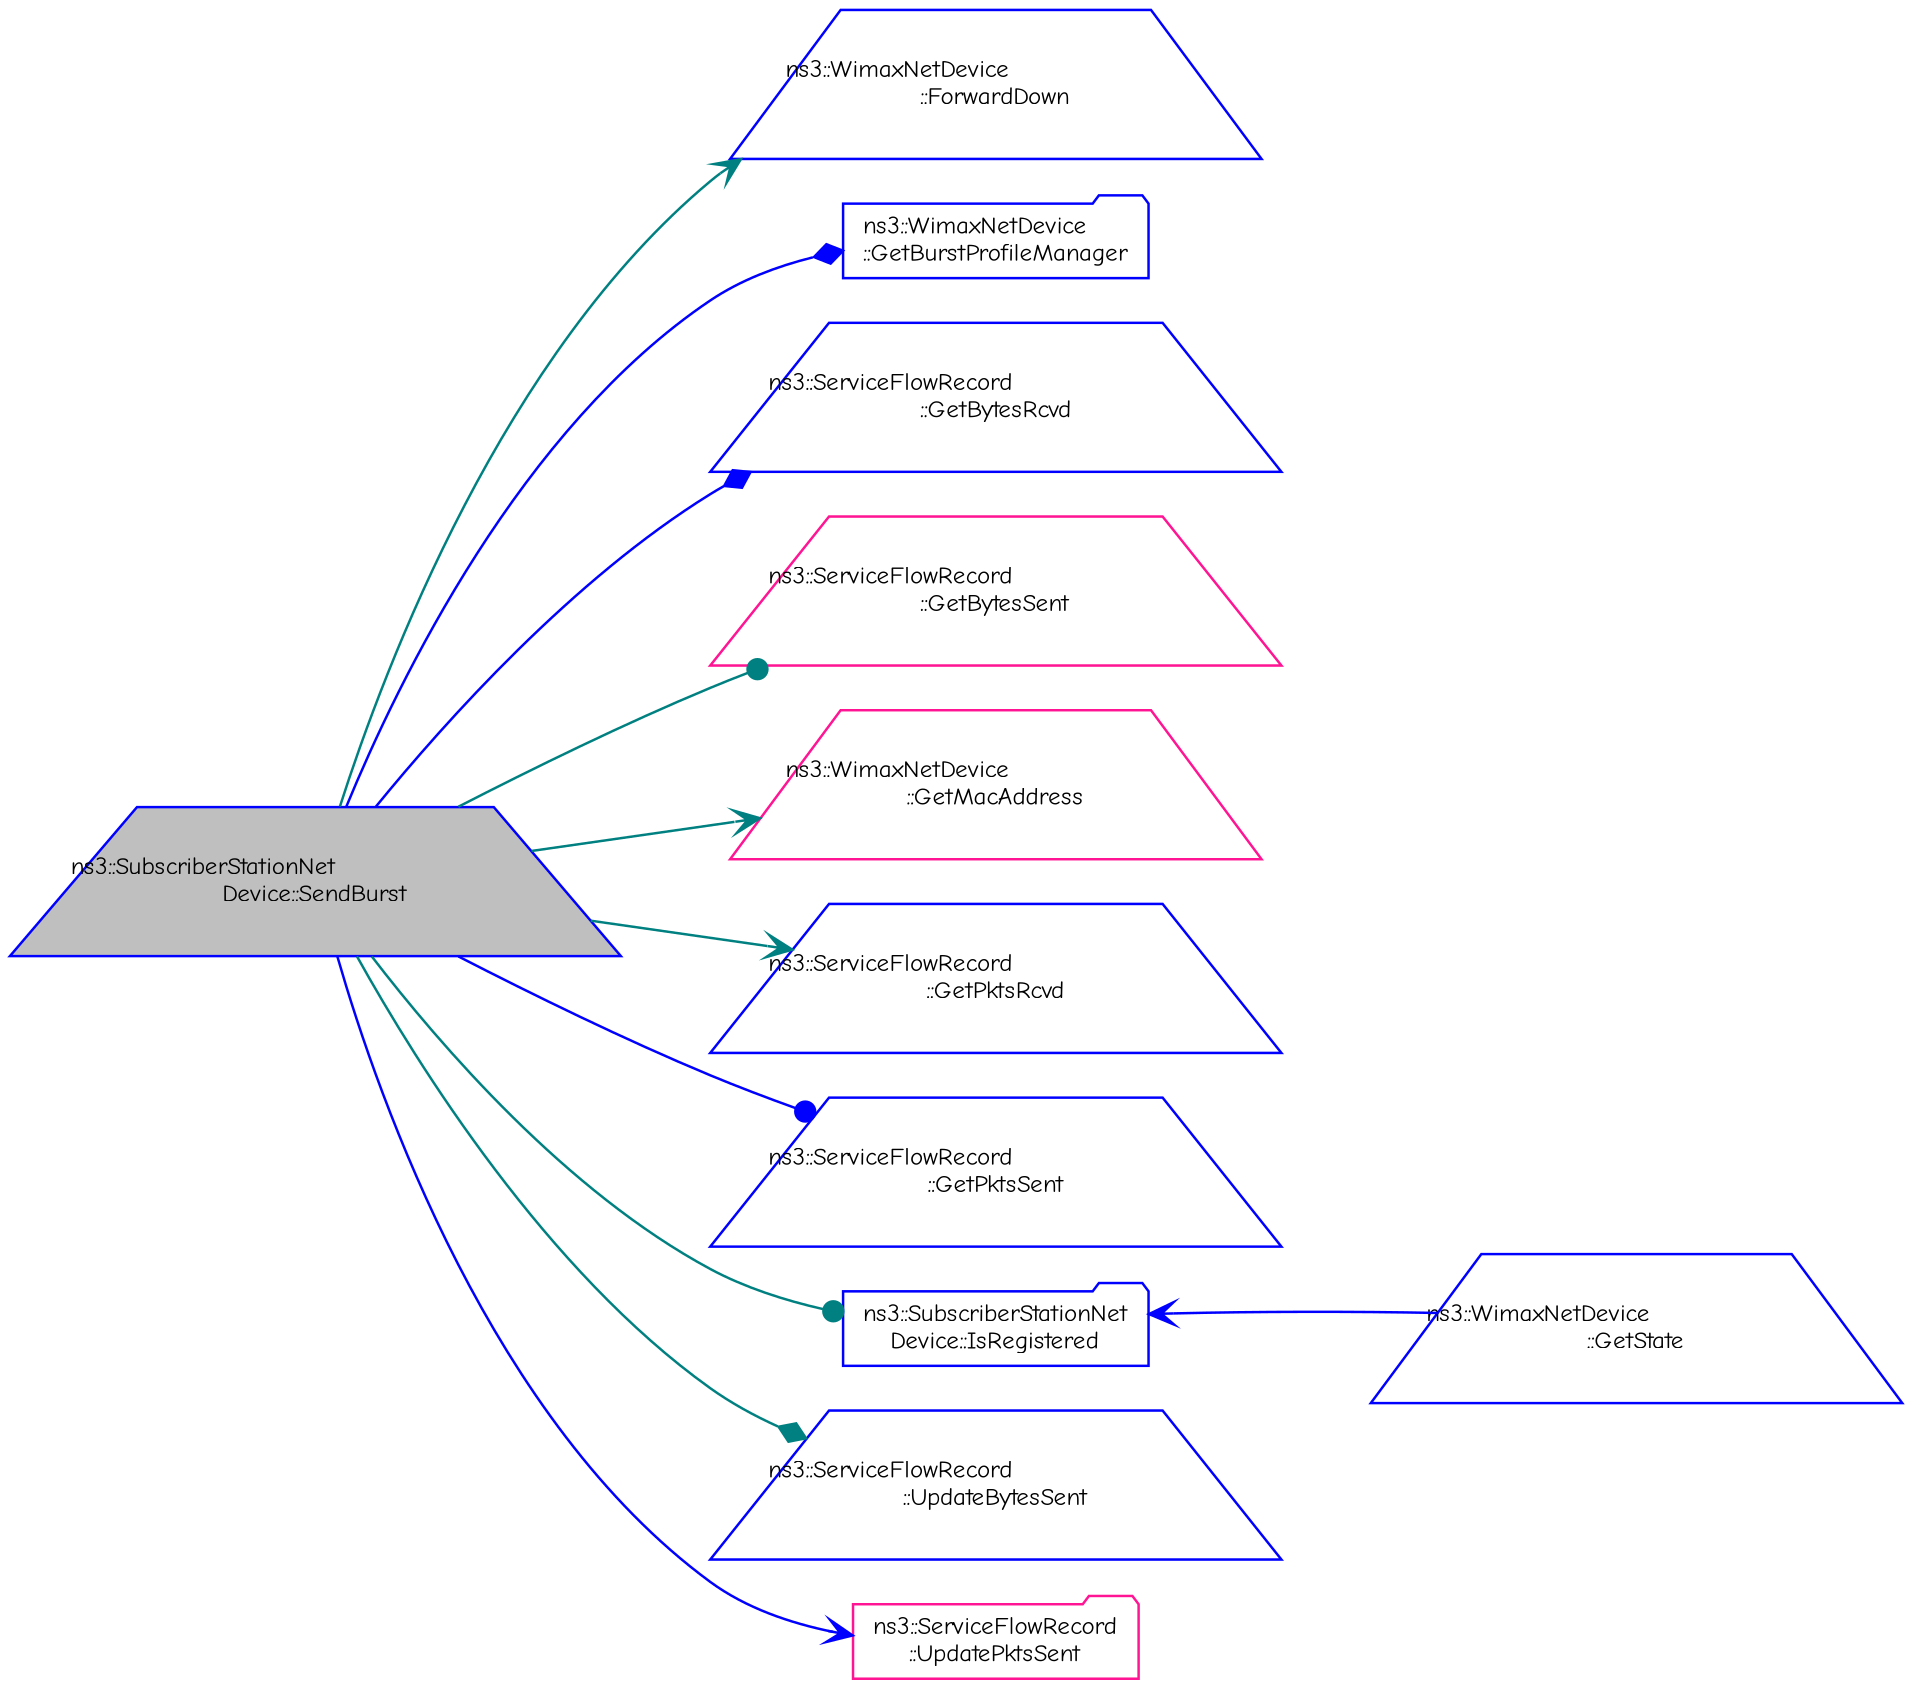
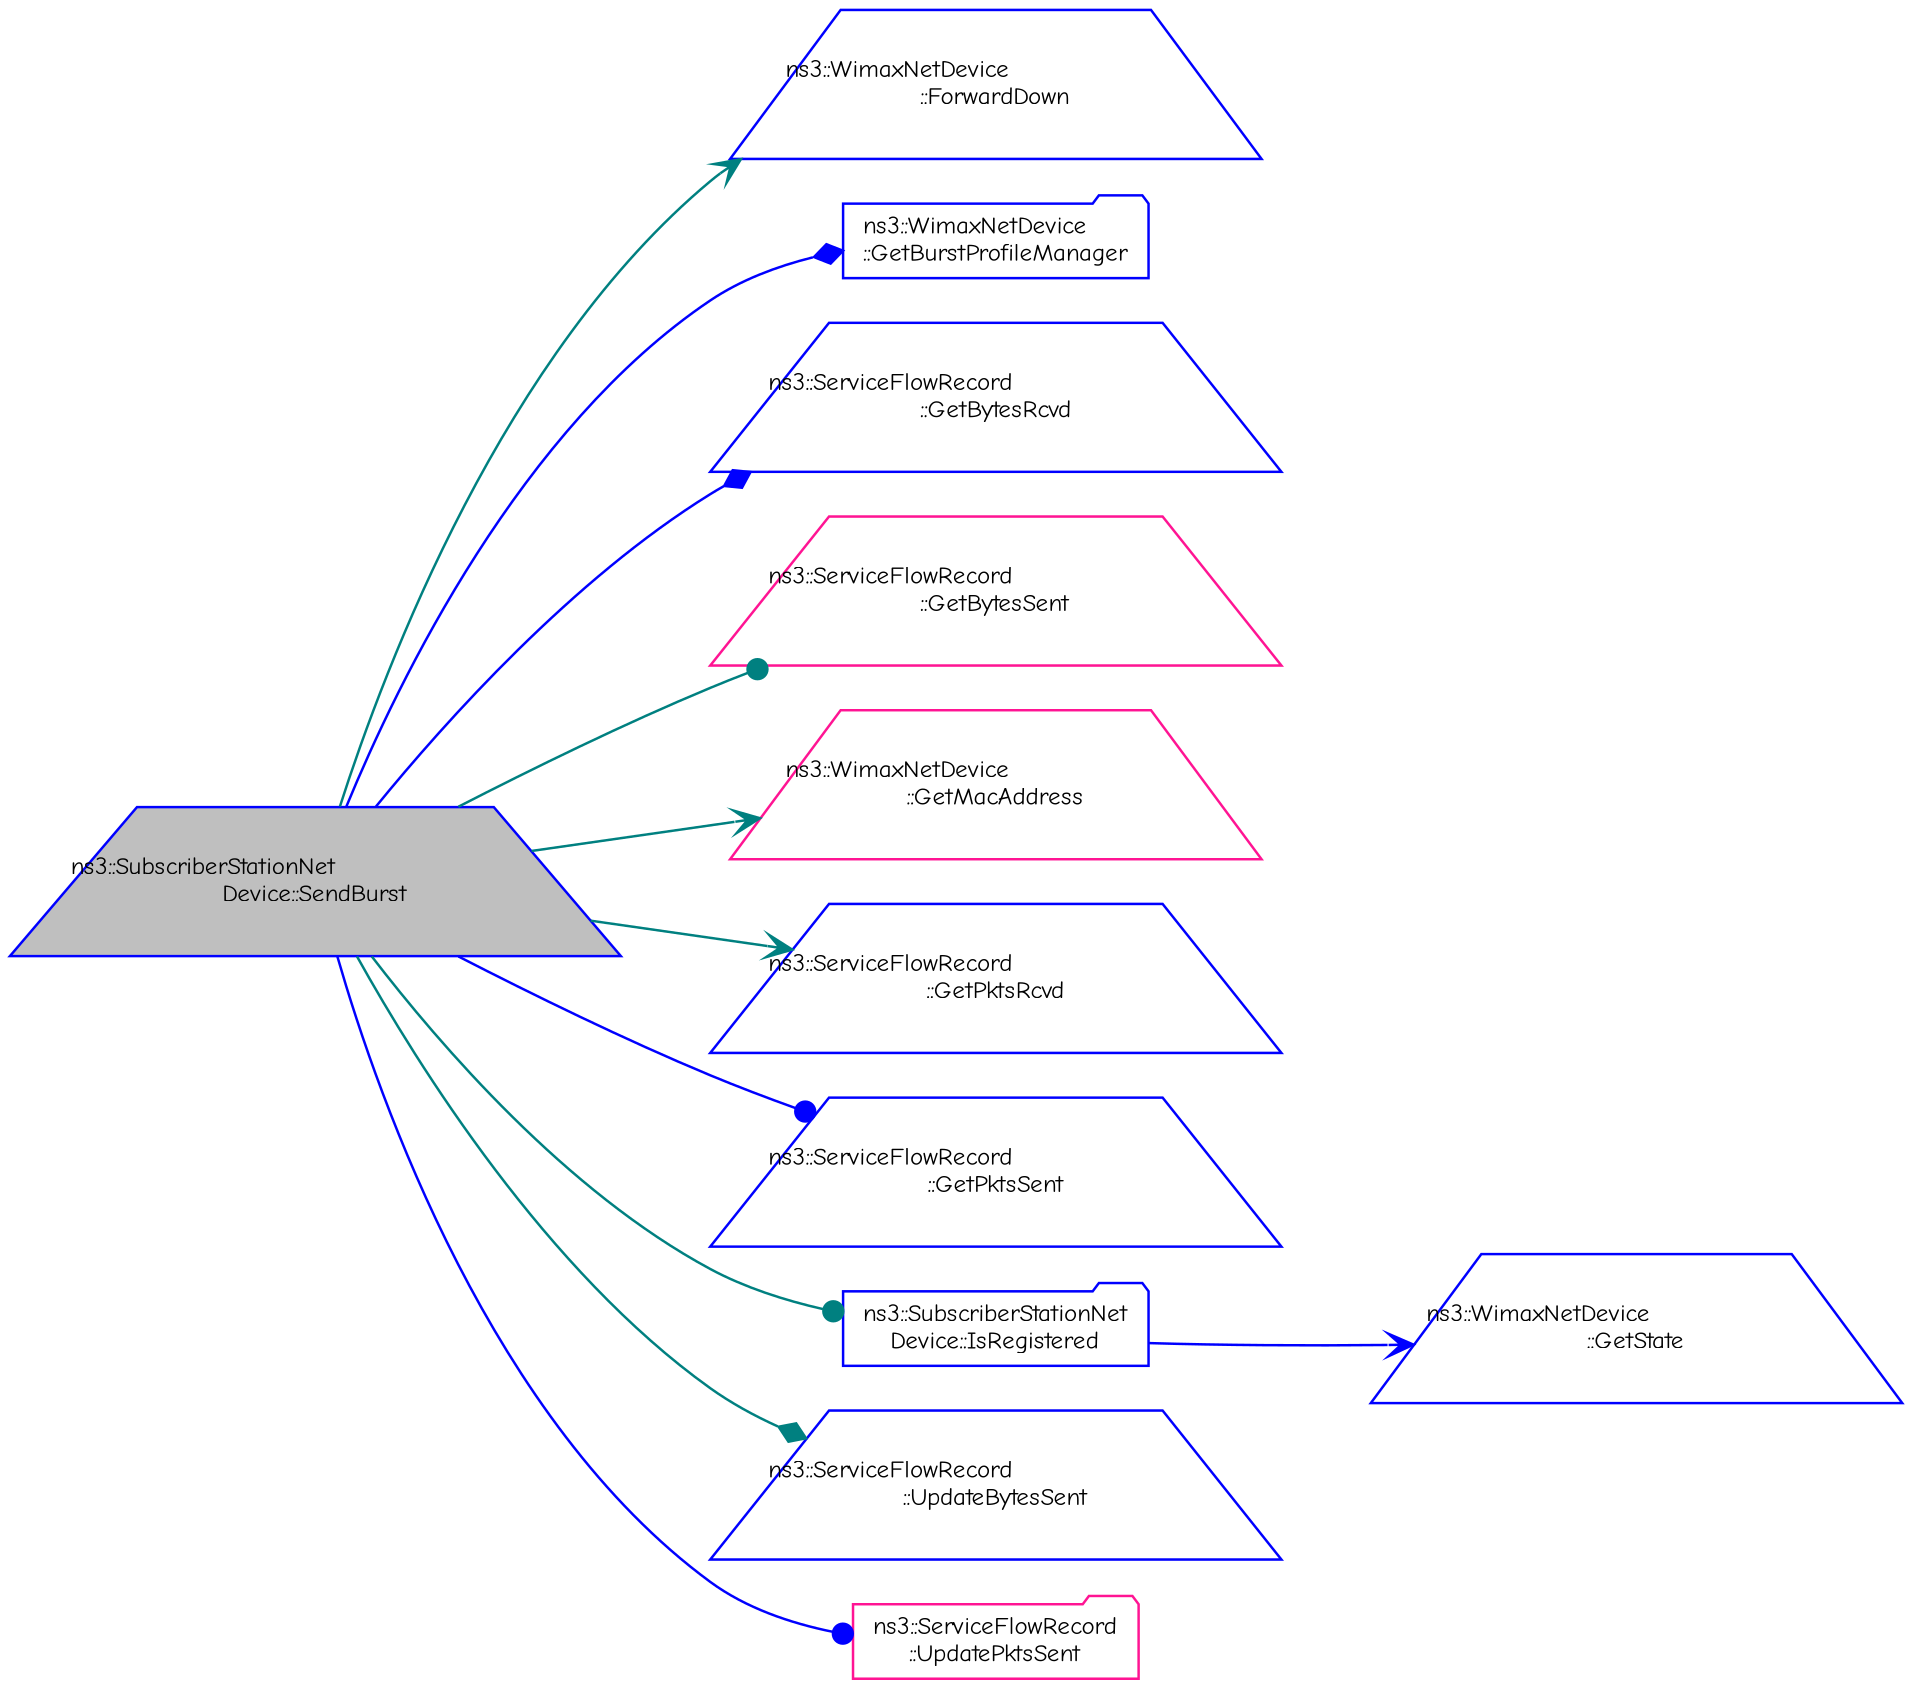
(1306, 1312) -> (1268, 1345)
(510, 1356) -> (510, 1356)
